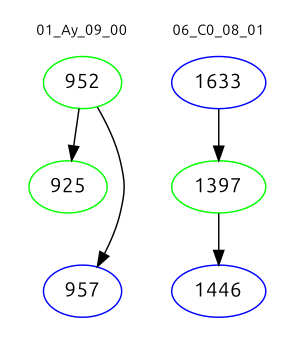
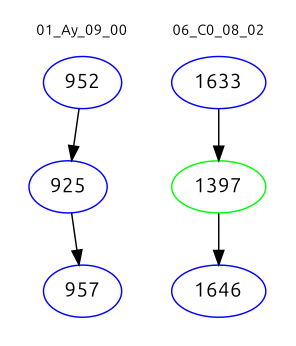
(219, 31) -> (219, 31)
(83, 83) -> (83, 83)
(124, 179) -> (74, 231)
(68, 187) -> (68, 187)
(219, 291) -> (219, 291)
